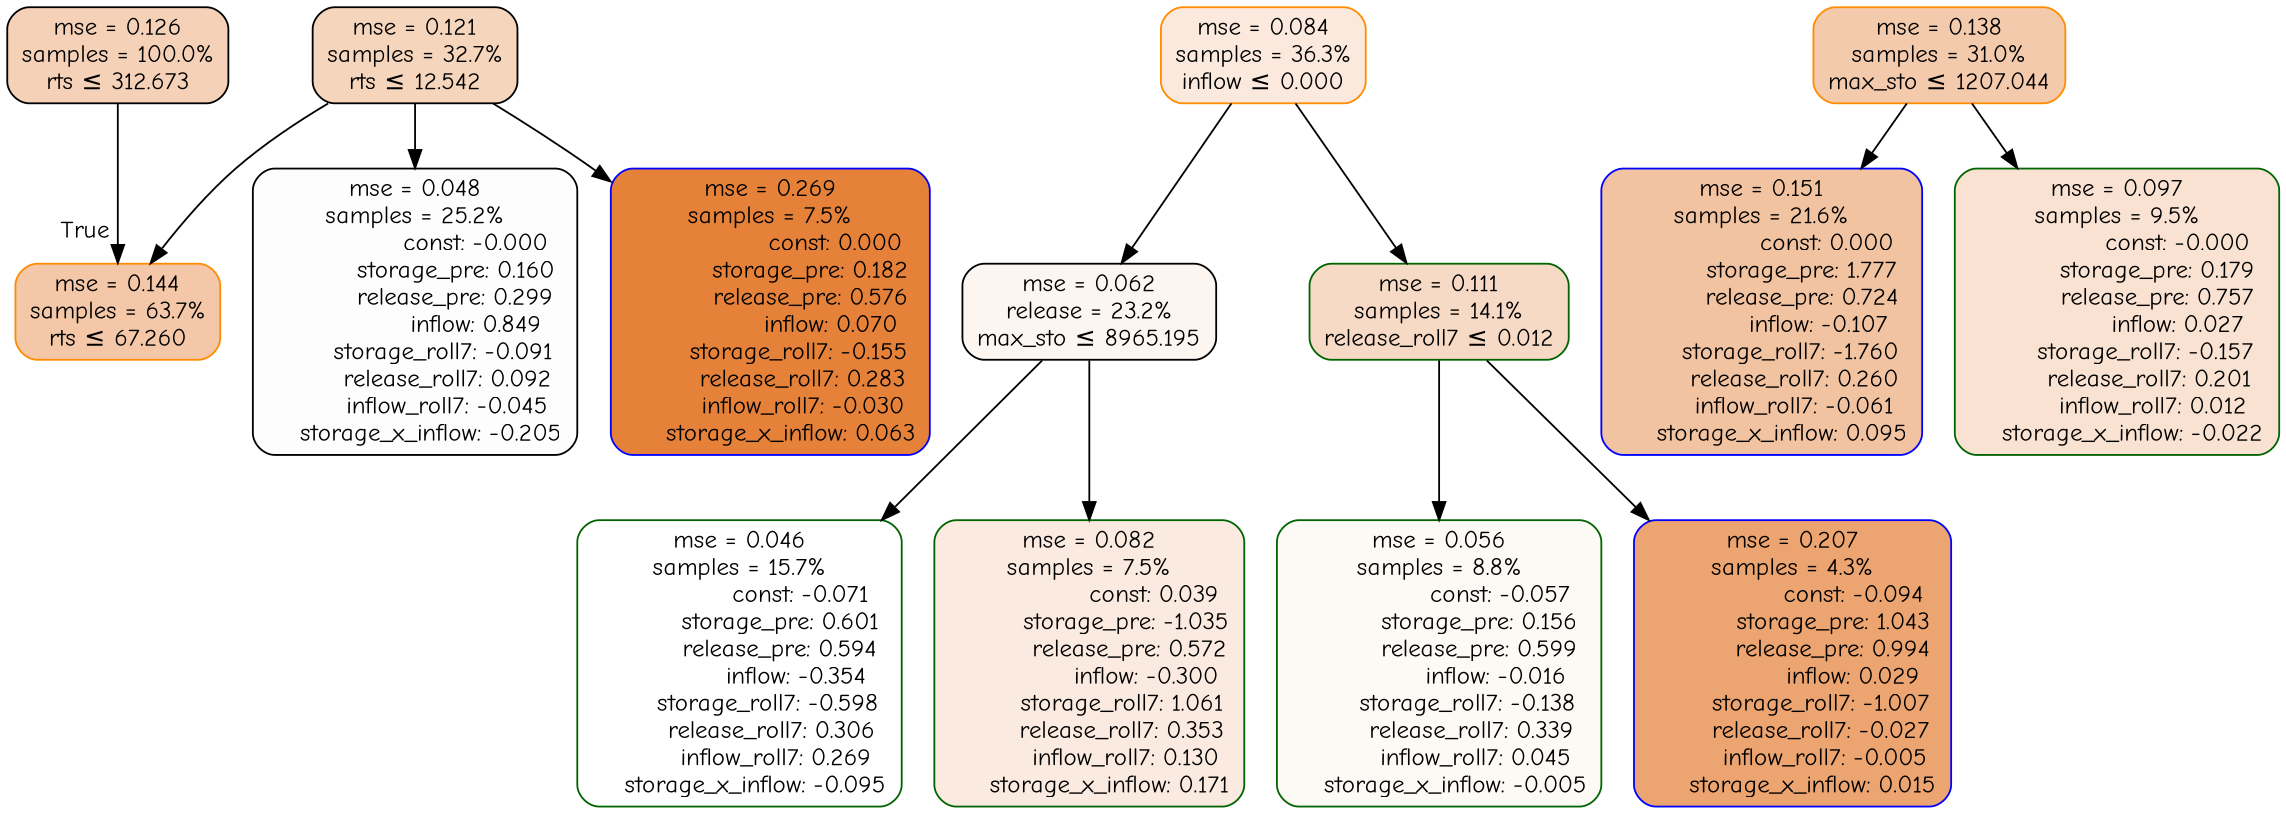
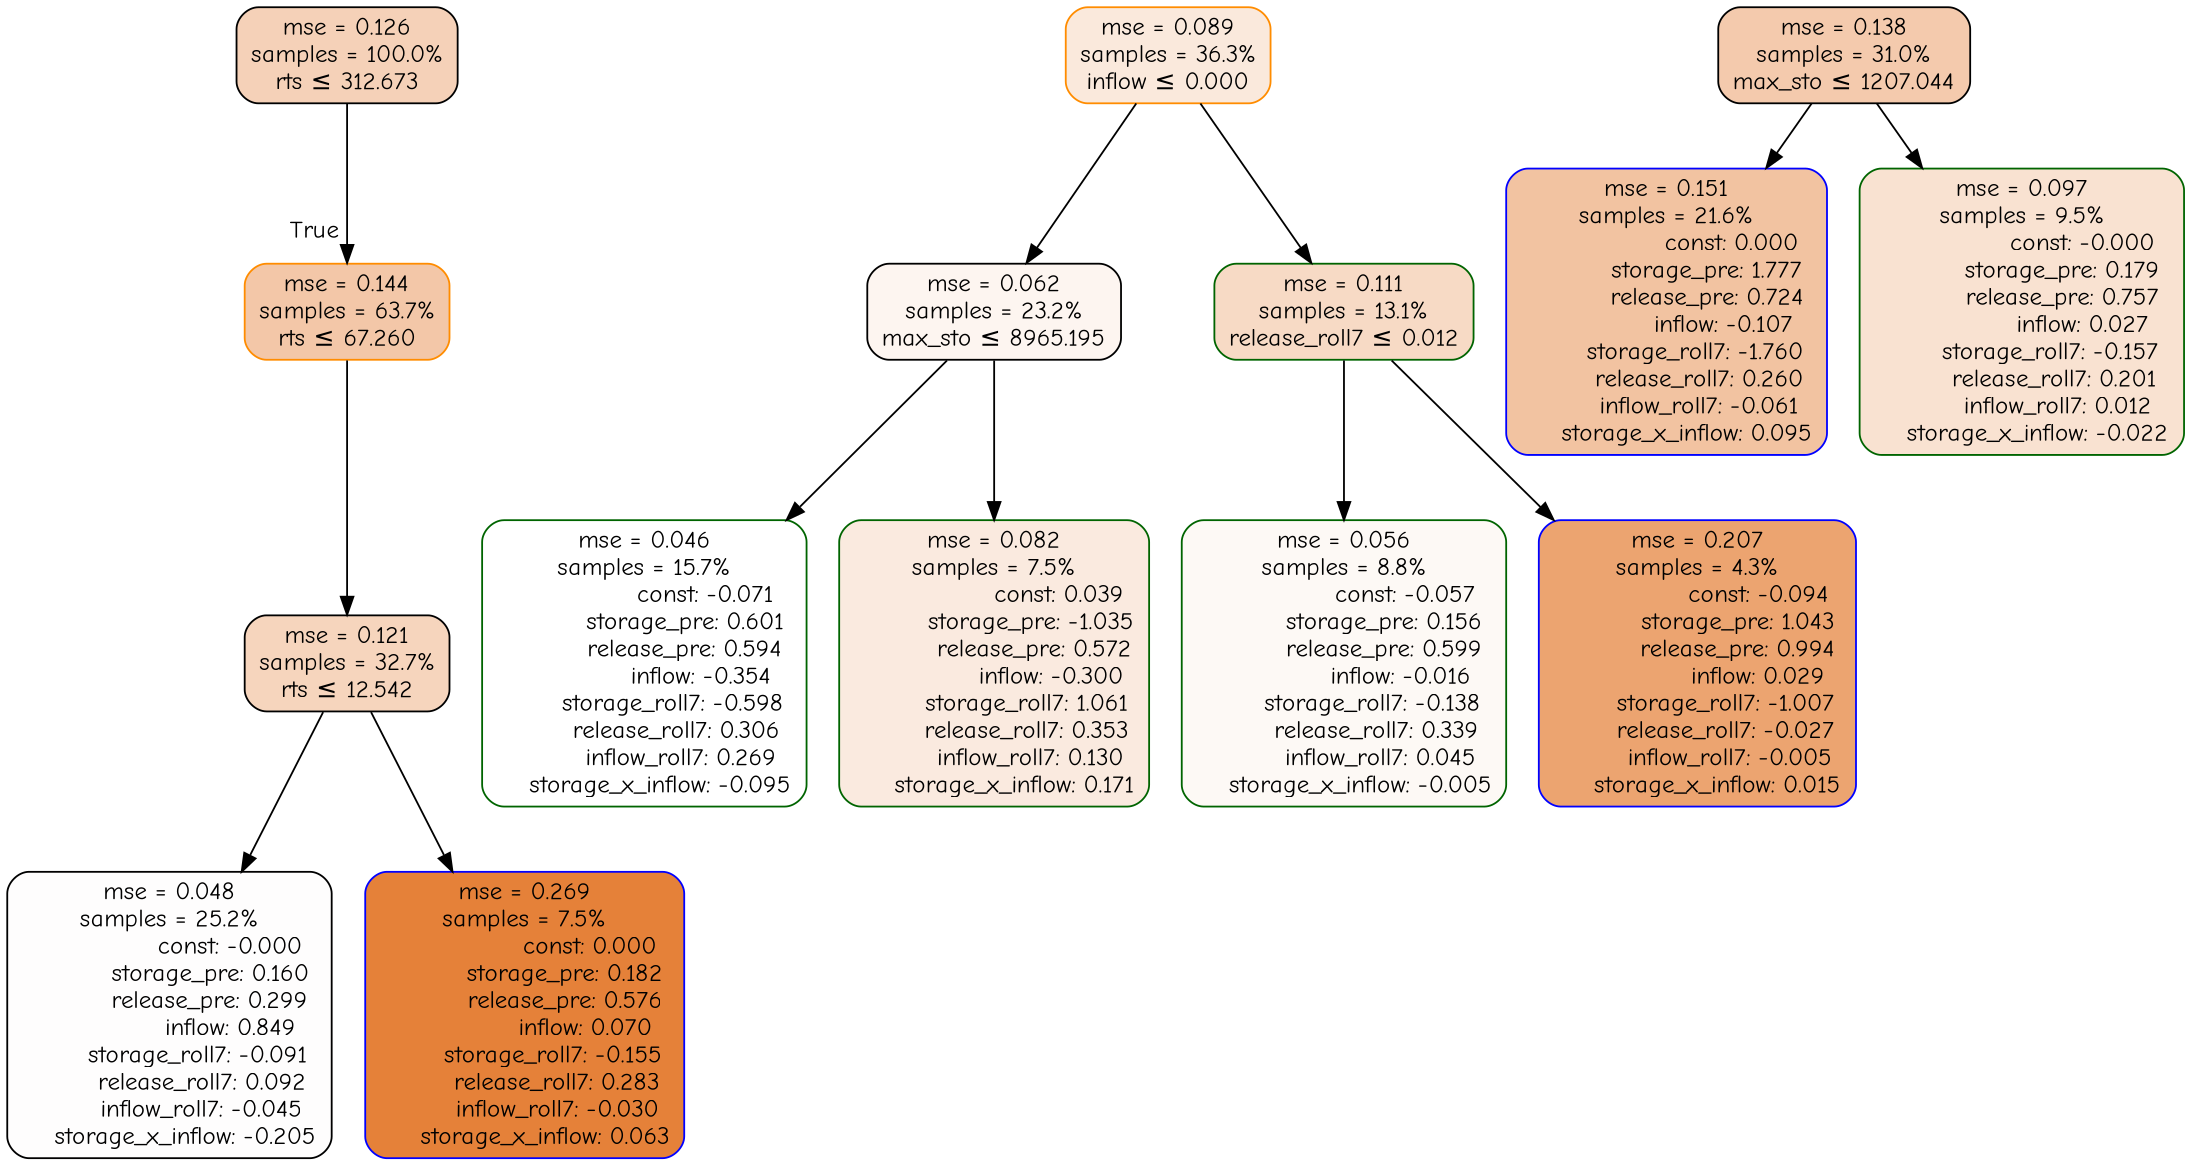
(1263, 55) -> (1168, 55)
(1939, 55) -> (1844, 55)
(237, 167) -> (347, 479)
(1089, 312) -> (994, 312)
(1439, 312) -> (1344, 312)
